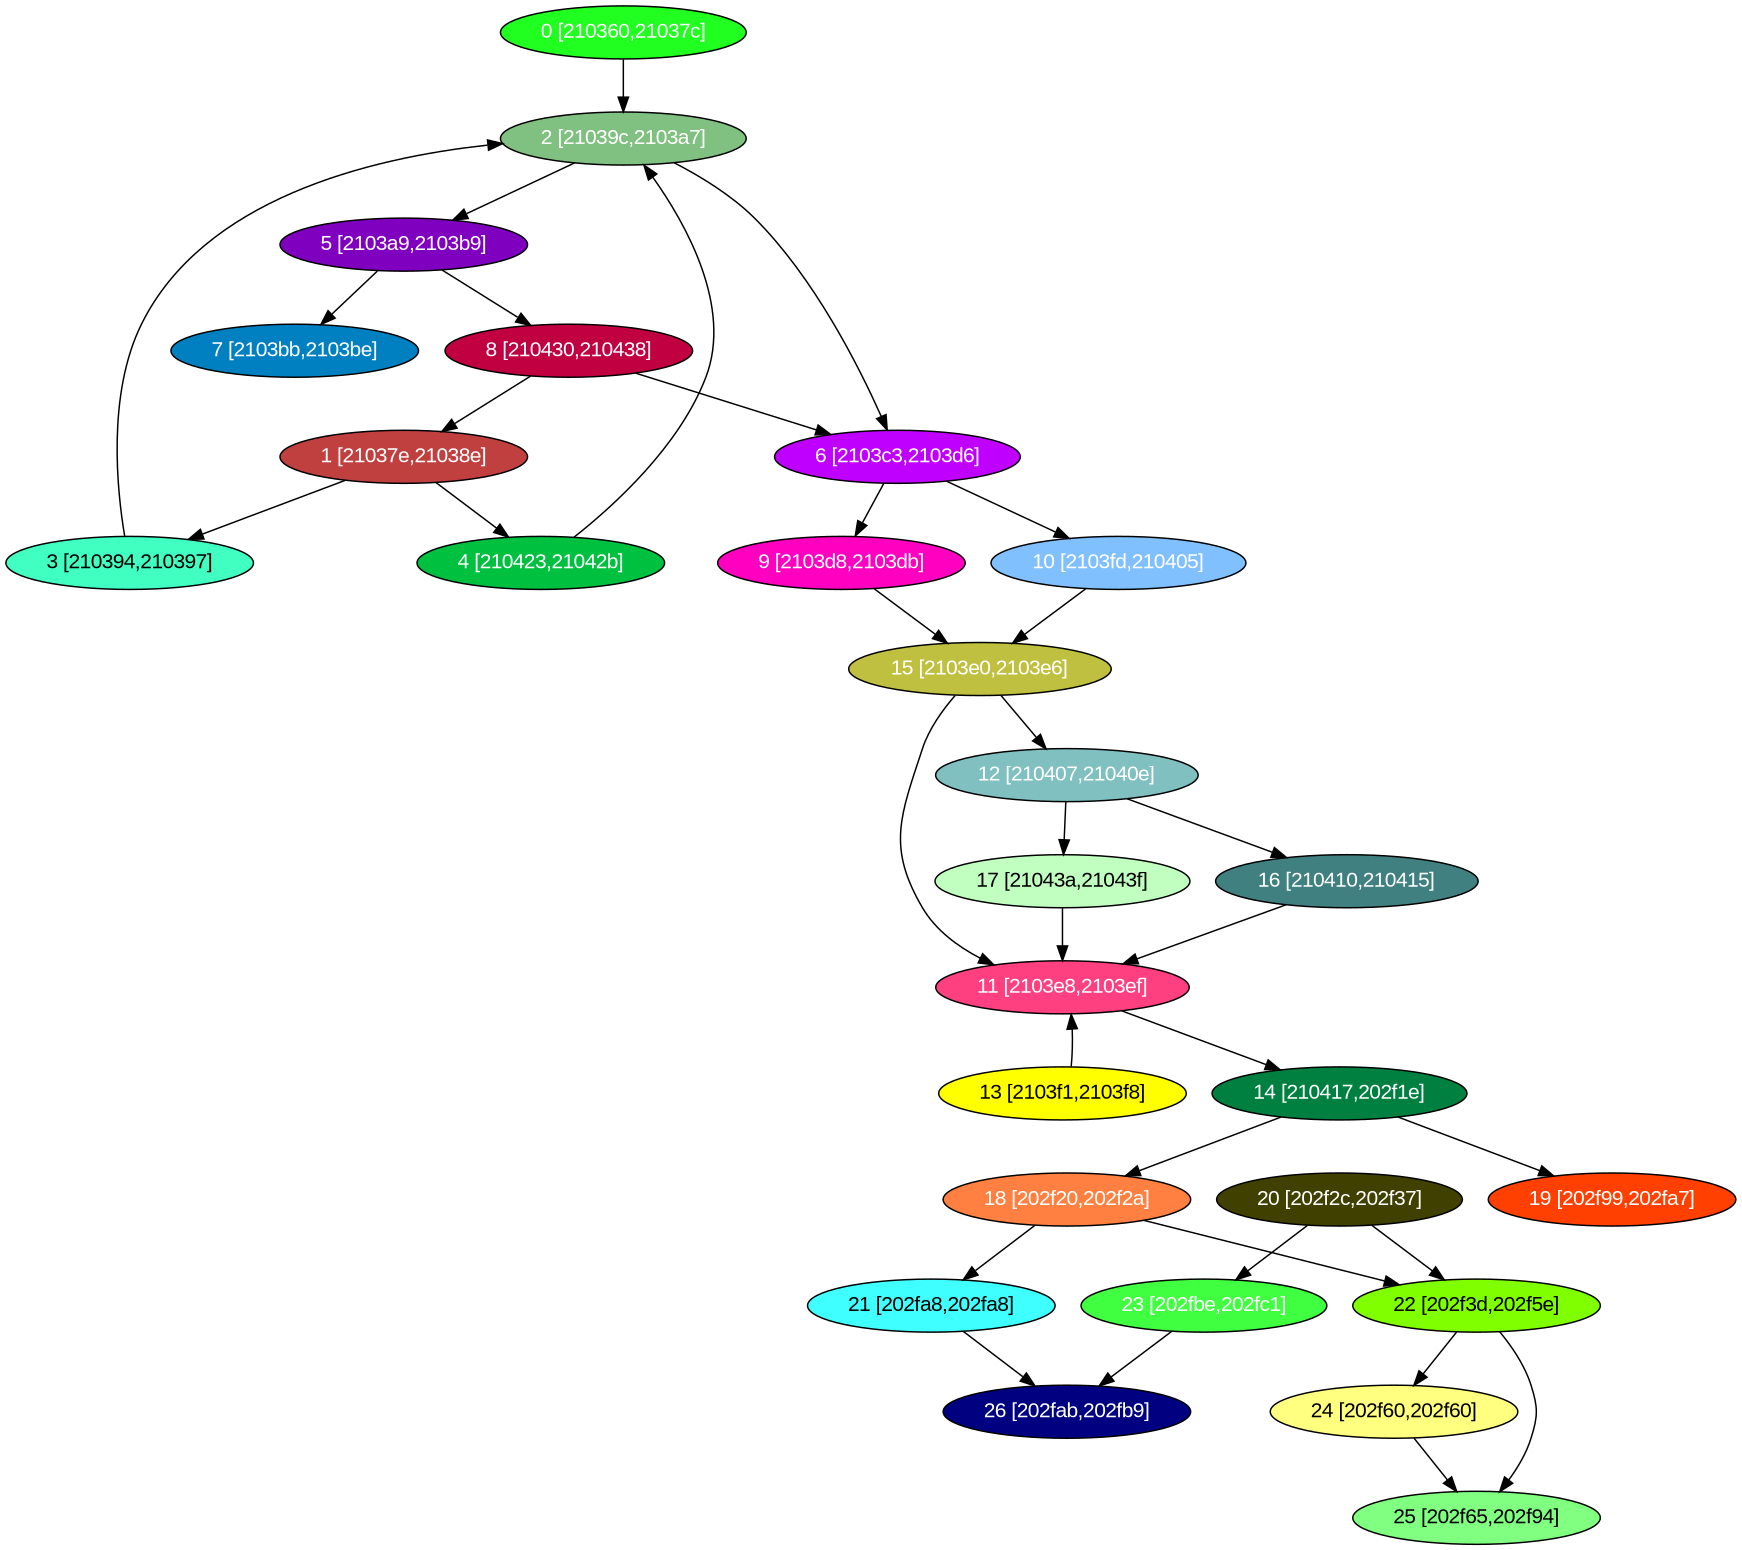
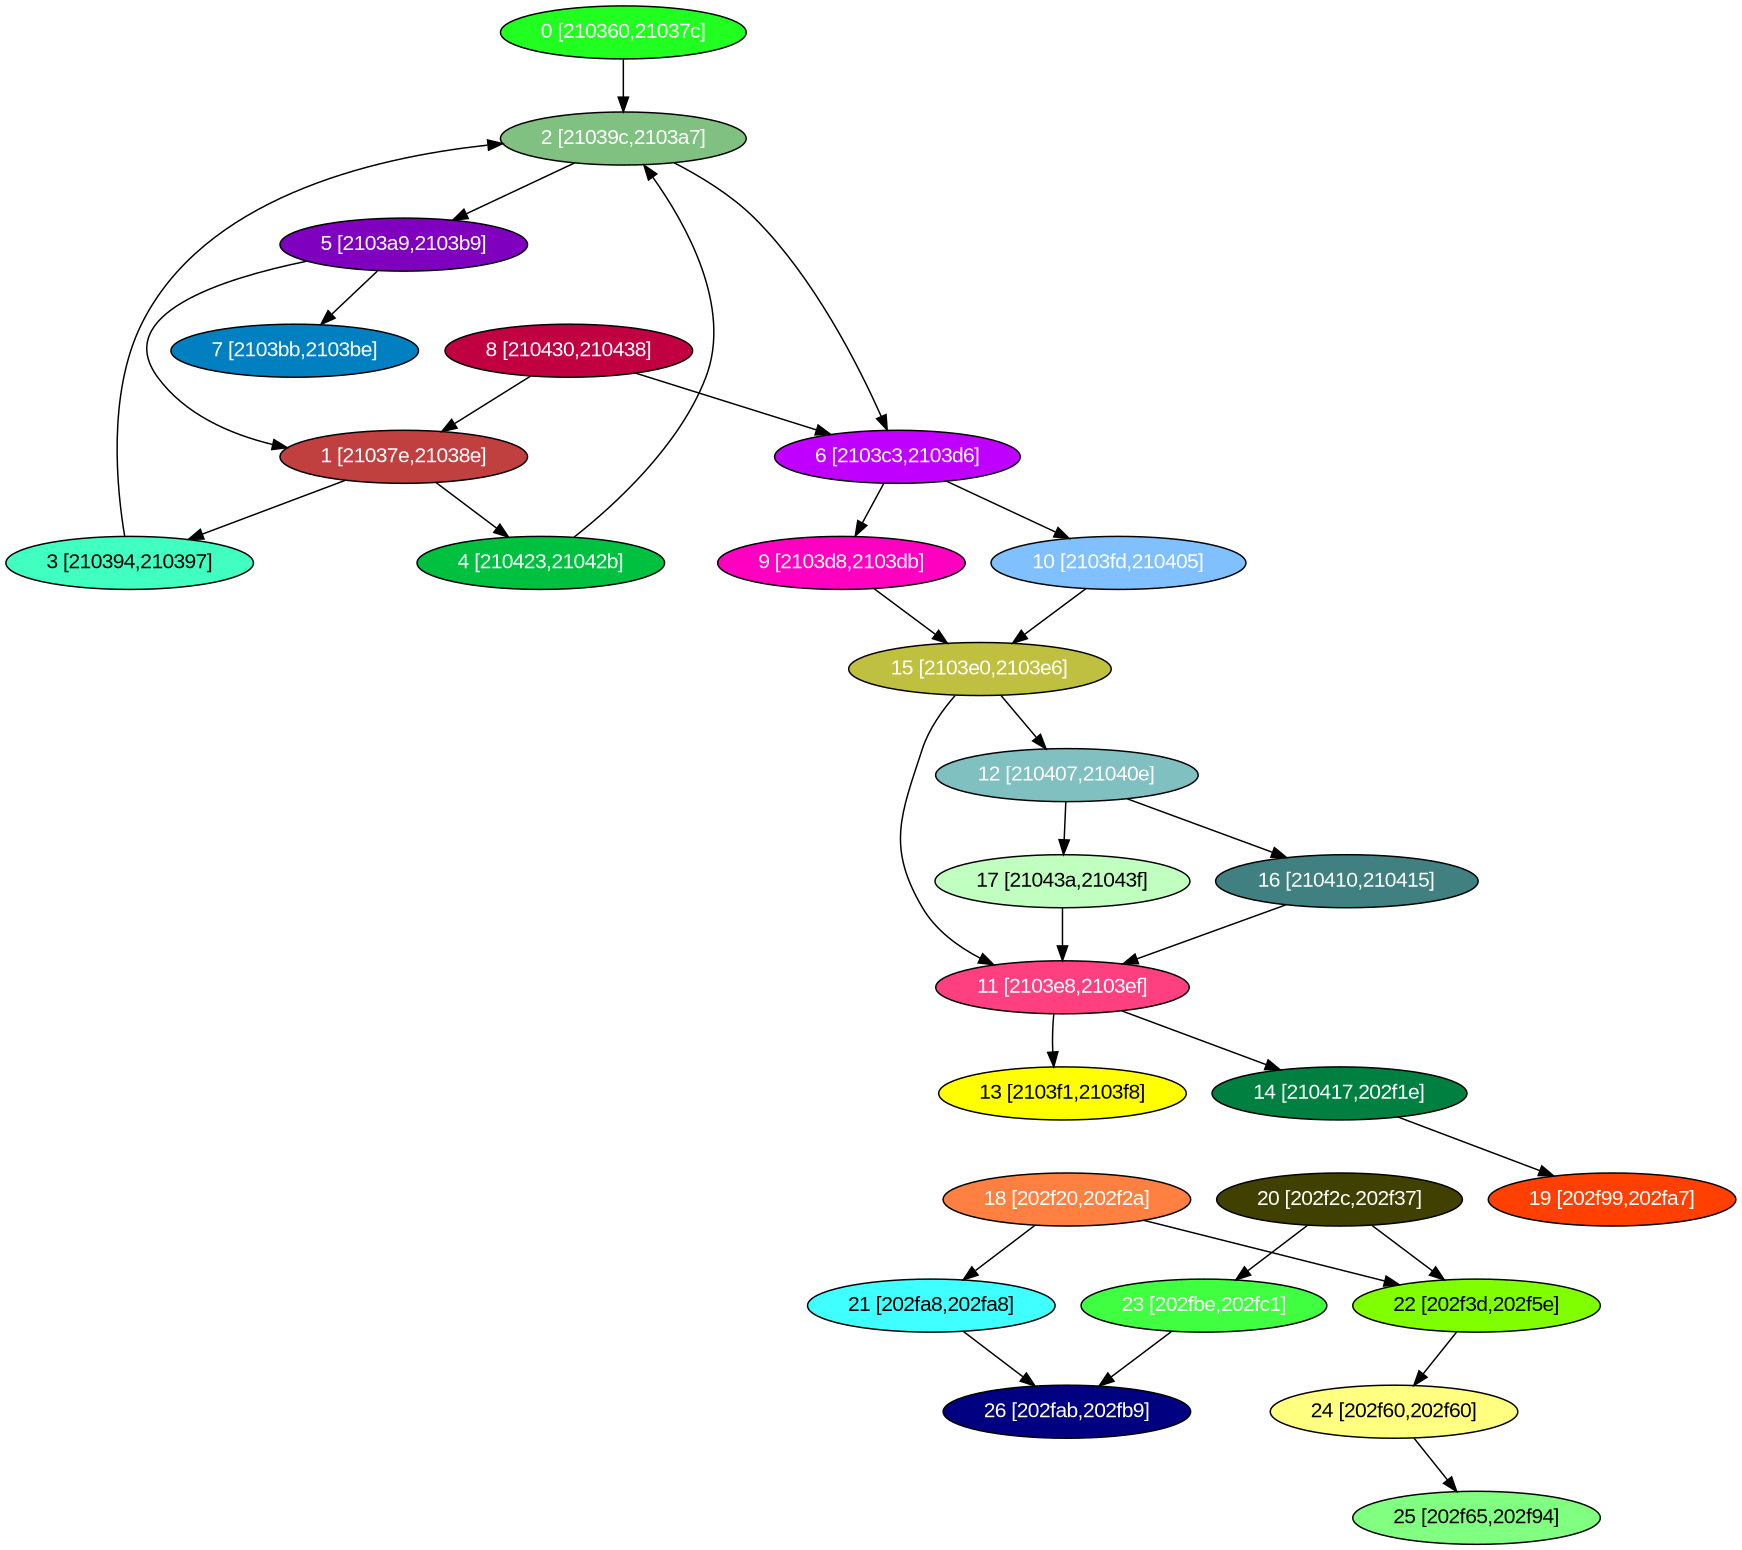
(480, 294) -> (149, 336)
(1072, 1048) -> (1053, 1033)
(1210, 1144) -> none
(1536, 1404) -> none
